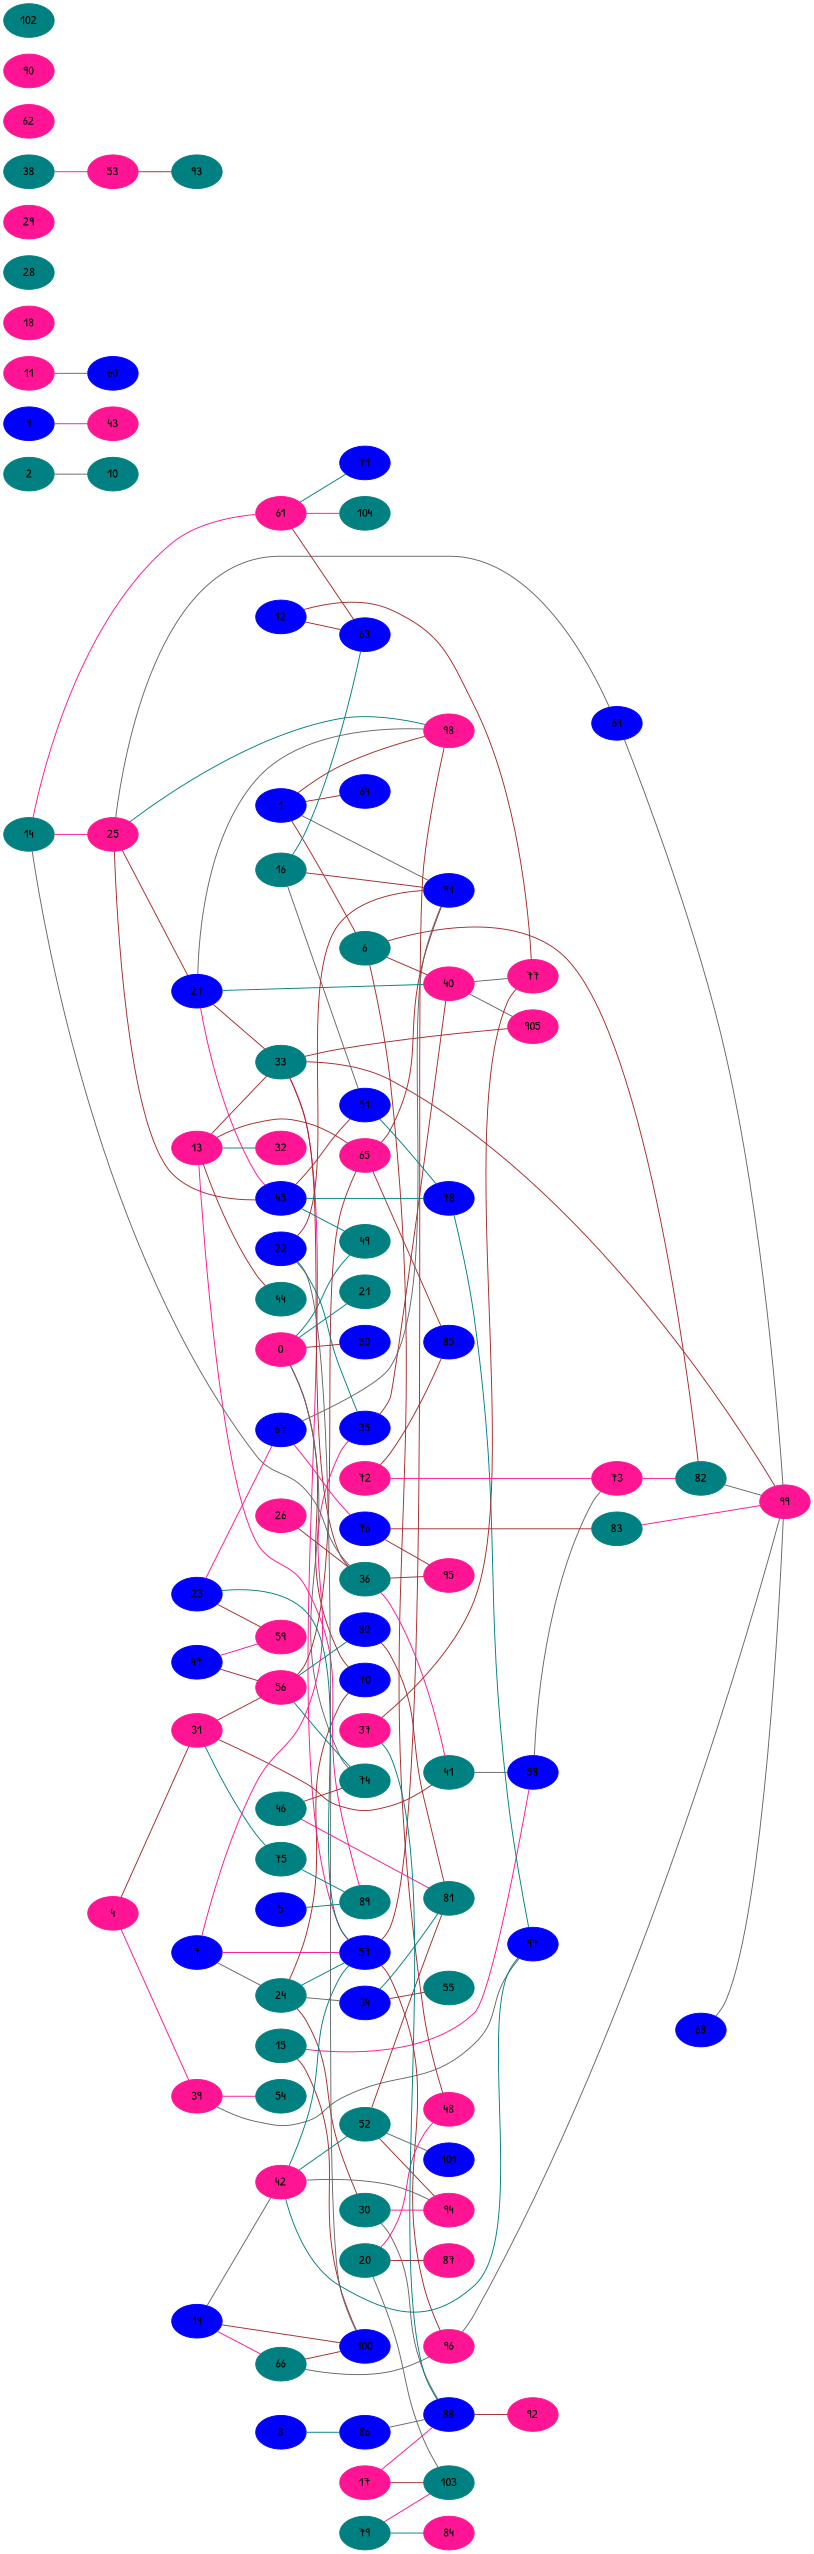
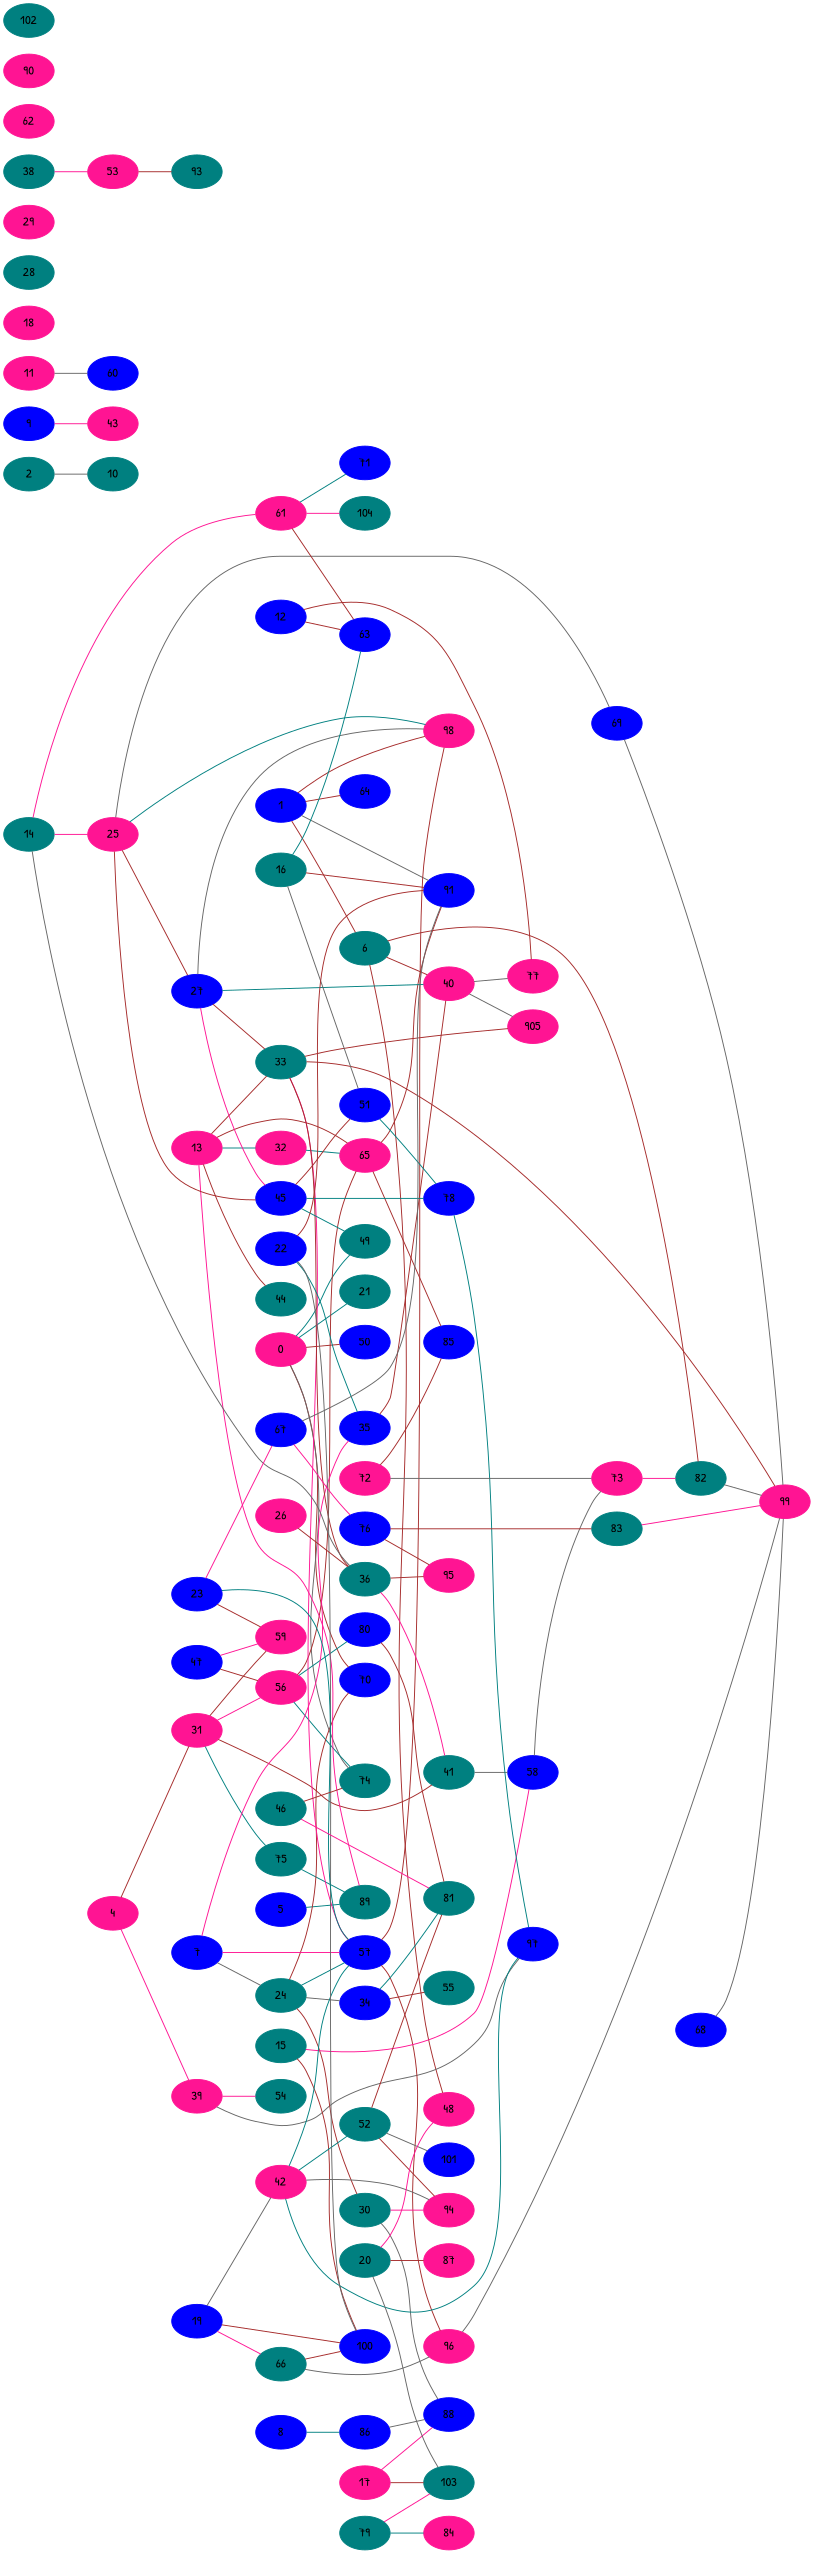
none -> (330, 1152)
(481, 1478) -> (496, 1478)
none -> (237, 1683)
(239, 1709) -> (239, 1709)
(365, 1730) -> none
(533, 2415) -> none
